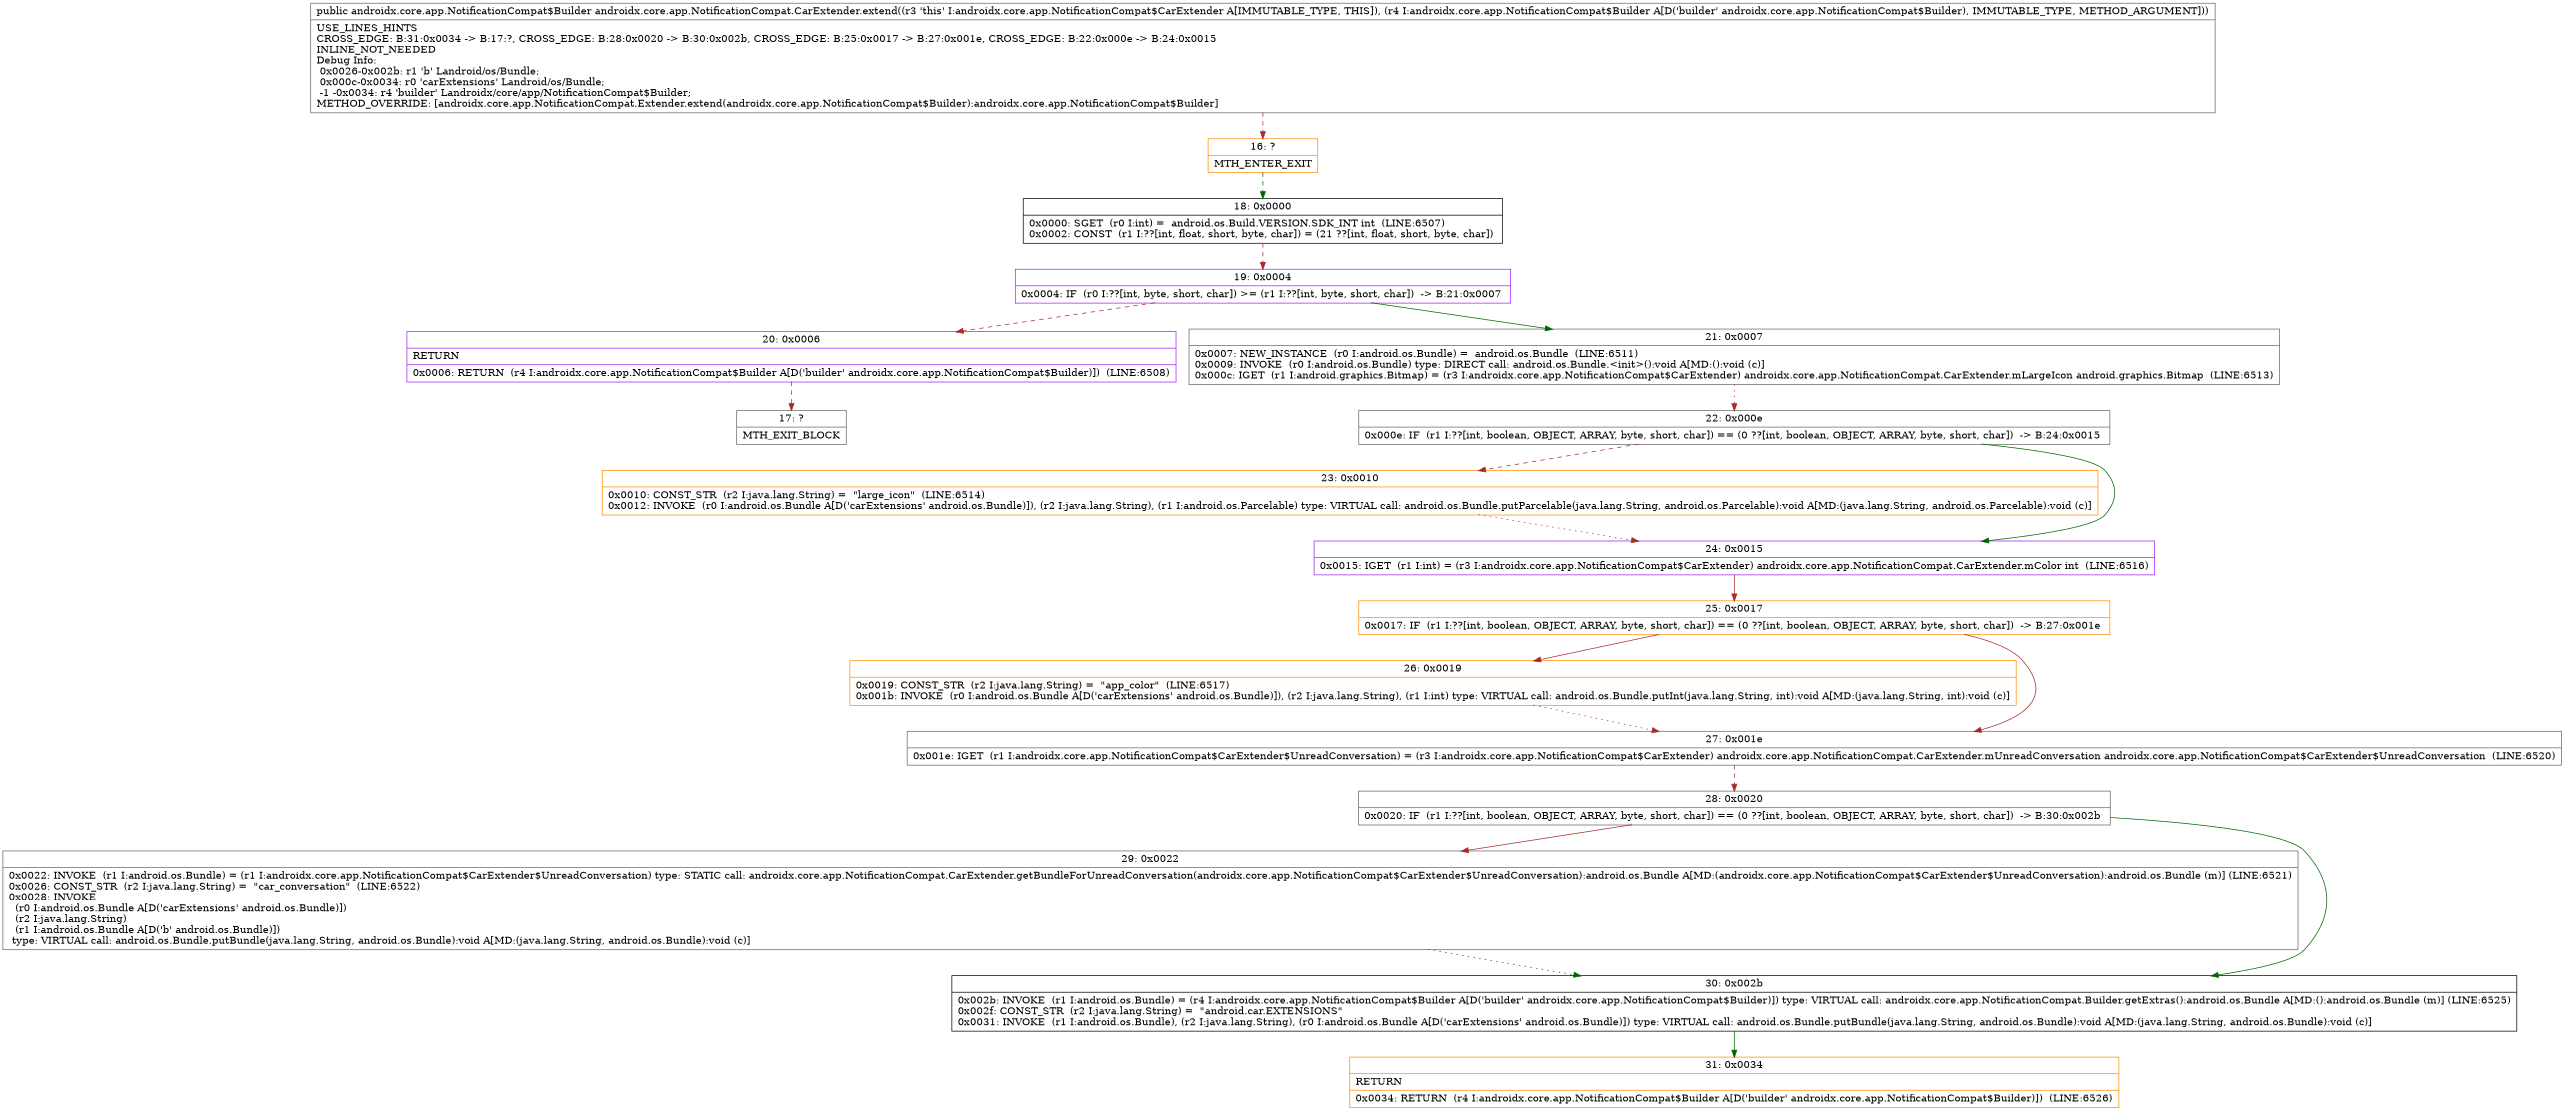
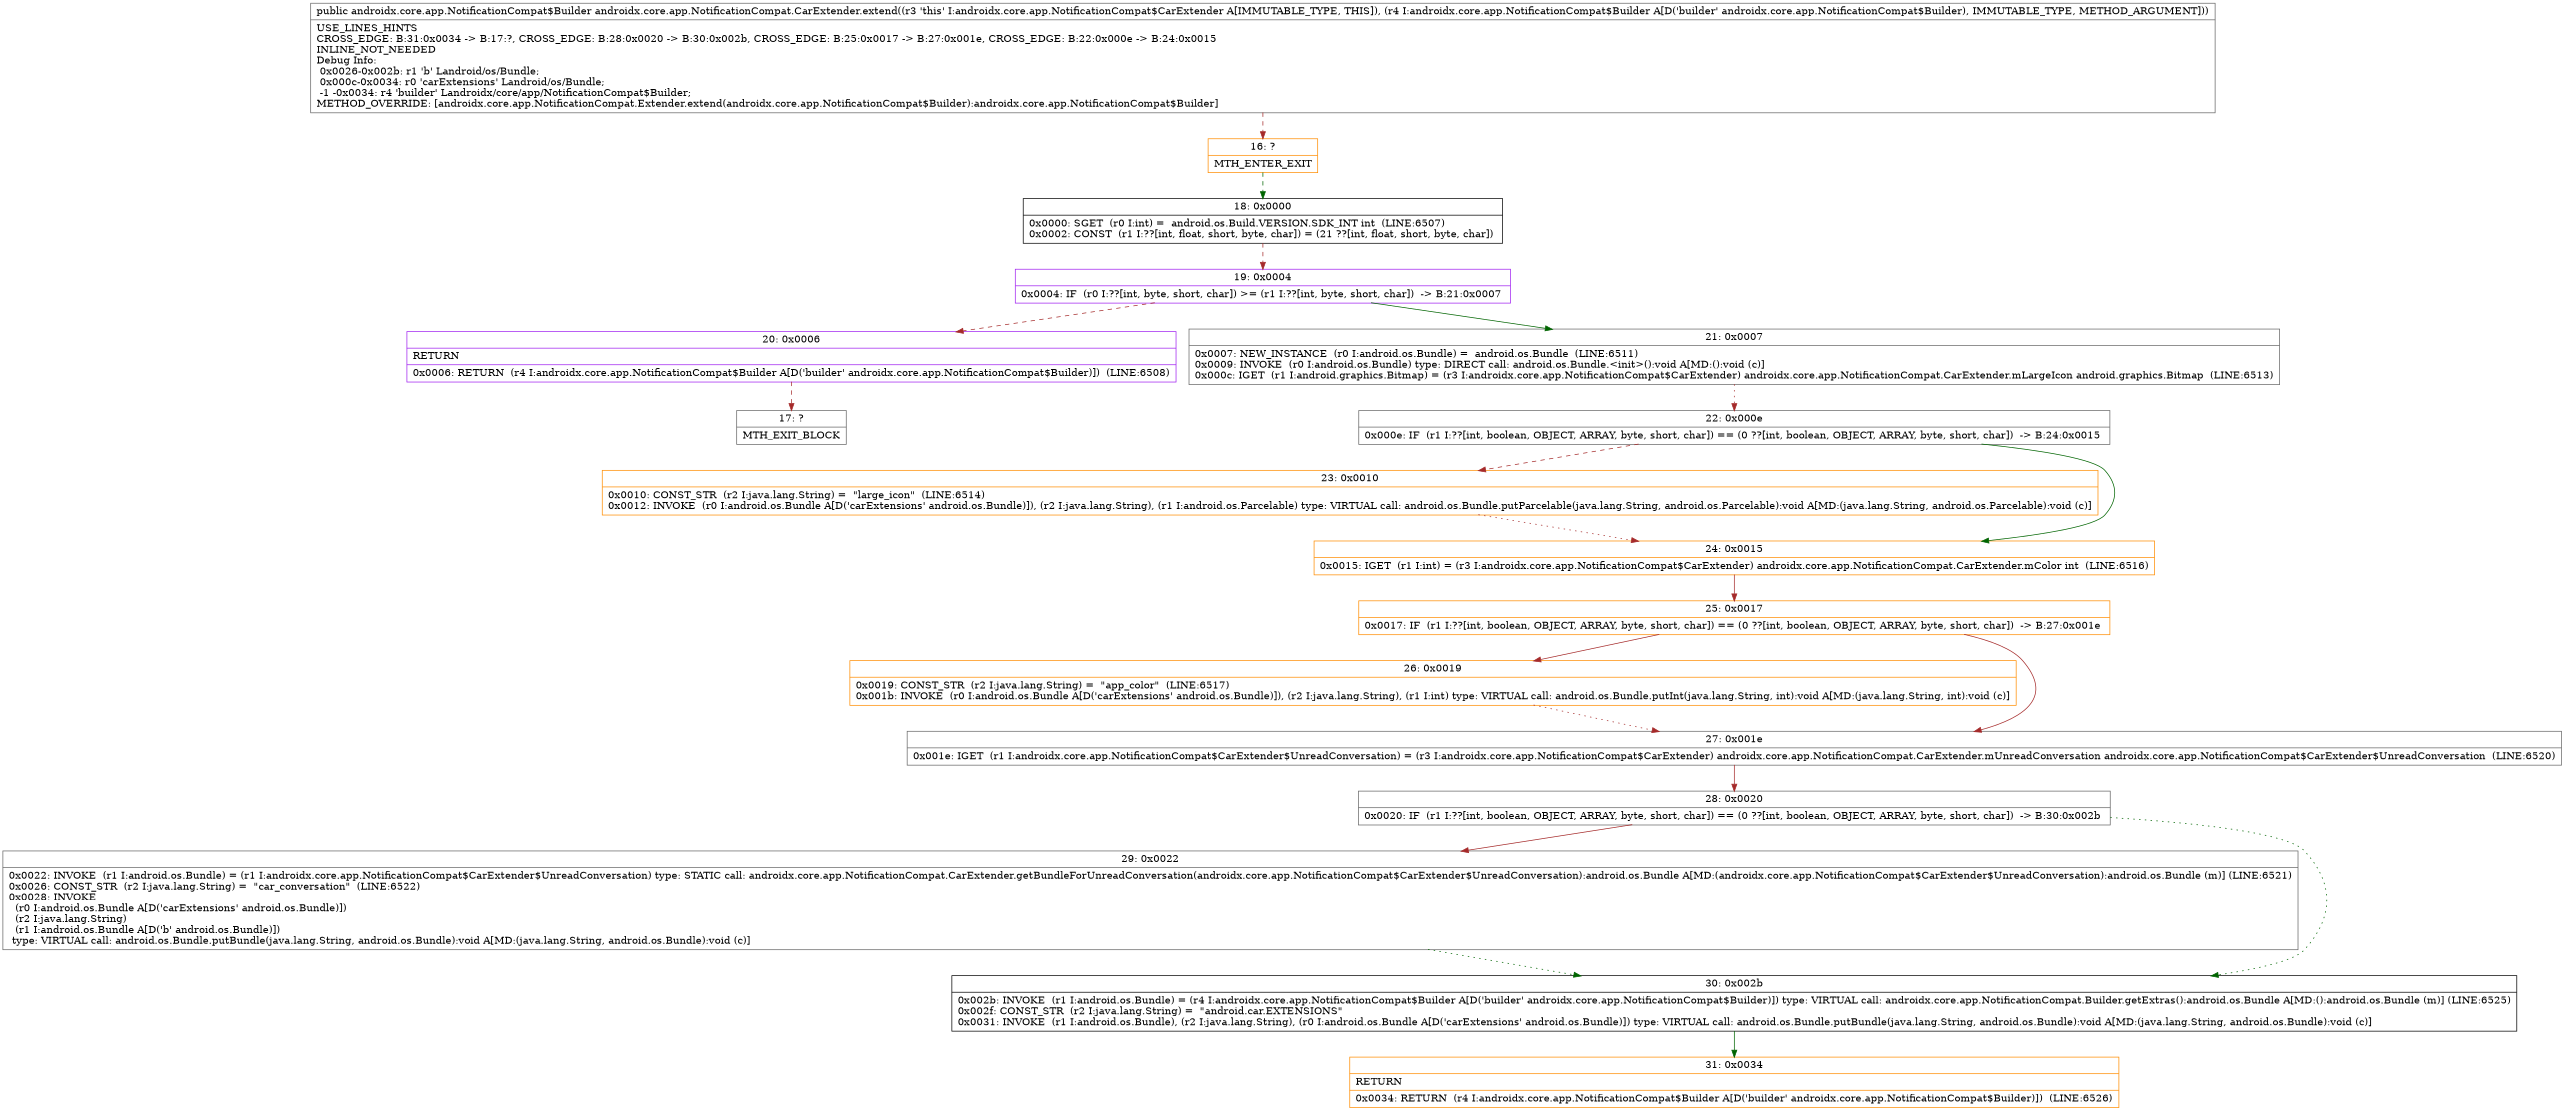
(1734, 558) -> (1734, 558)
(1734, 774) -> (1734, 774)
(2305, 852) -> (2305, 852)
